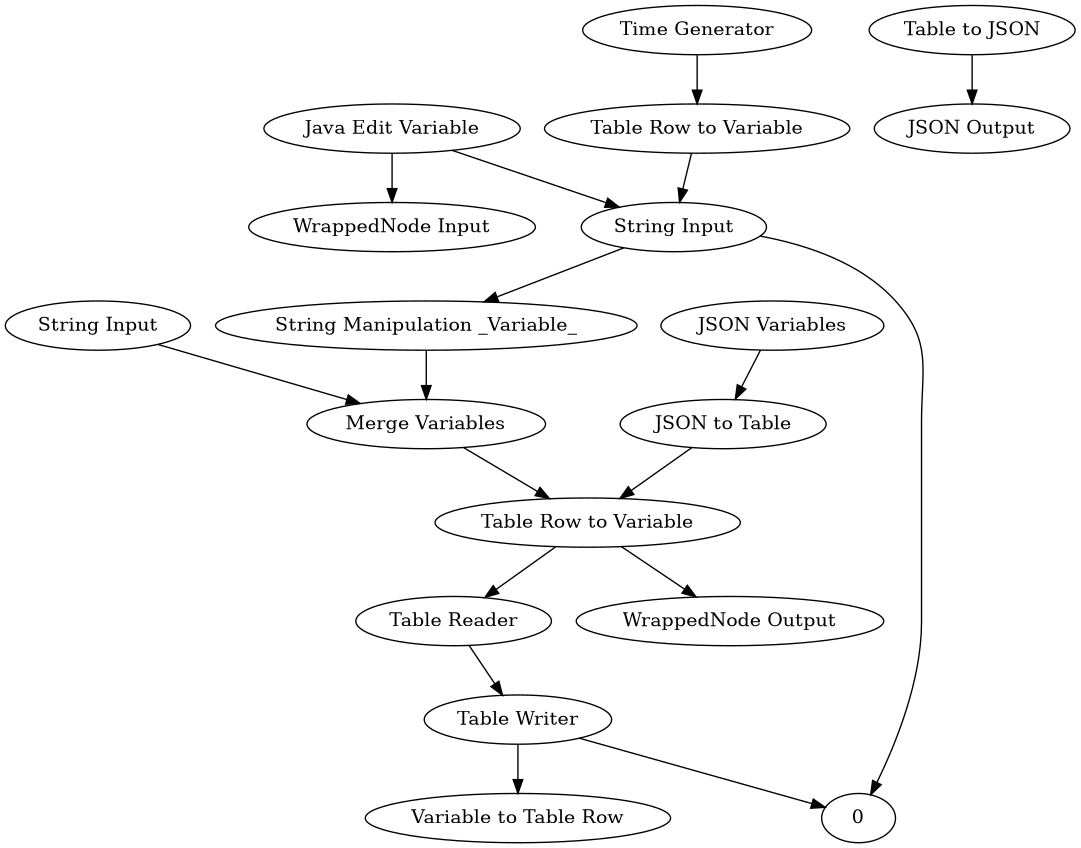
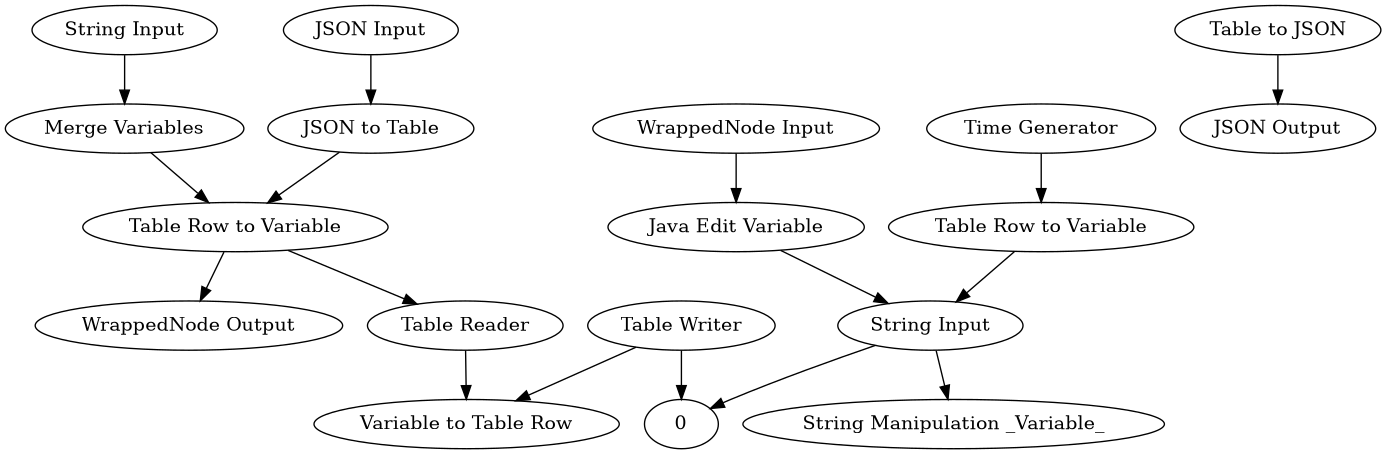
(392, 171) -> (736, 171)
(772, 326) -> (371, 30)
(426, 368) -> none
(482, 665) -> (466, 368)
